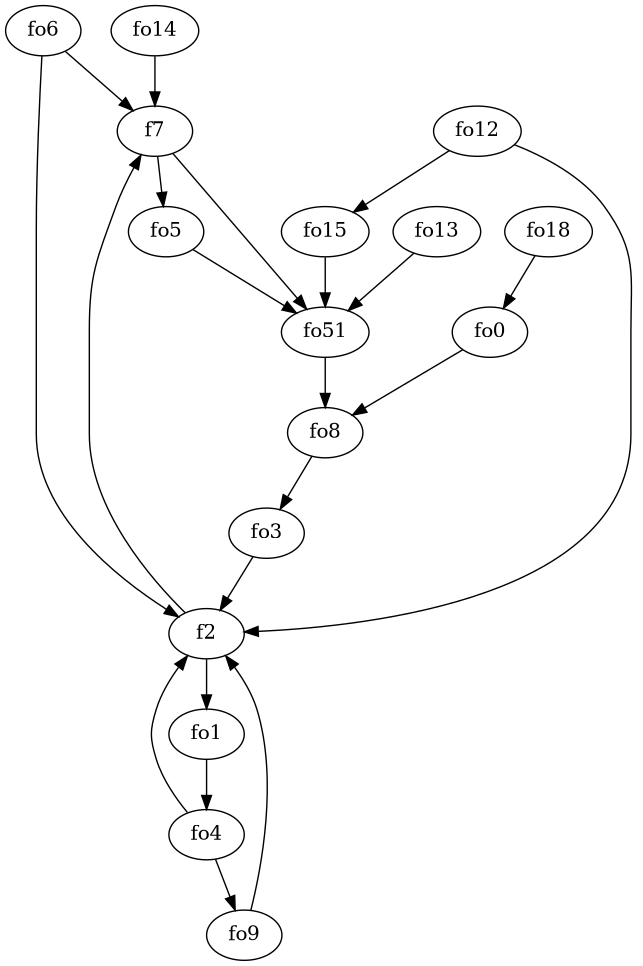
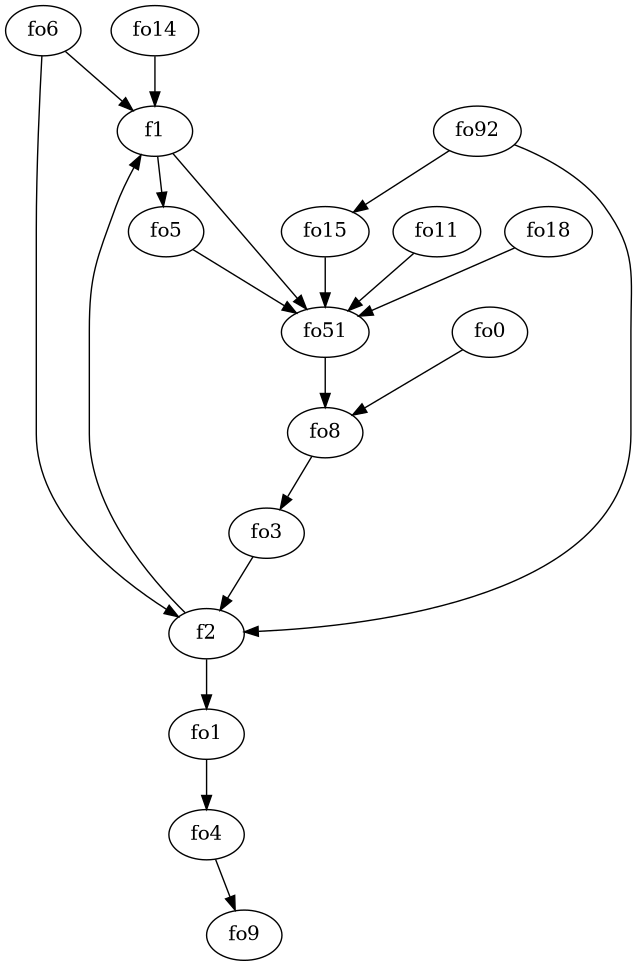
(155, 131) -> (155, 131)
(477, 131) -> (477, 131)
(437, 232) -> (437, 232)
(523, 276) -> (443, 279)
(152, 741) -> none
(267, 786) -> none
